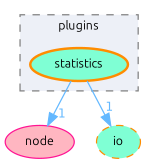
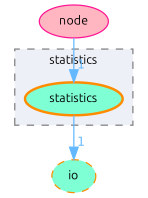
(79, 26) -> (74, 61)
(62, 99) -> (74, 57)
